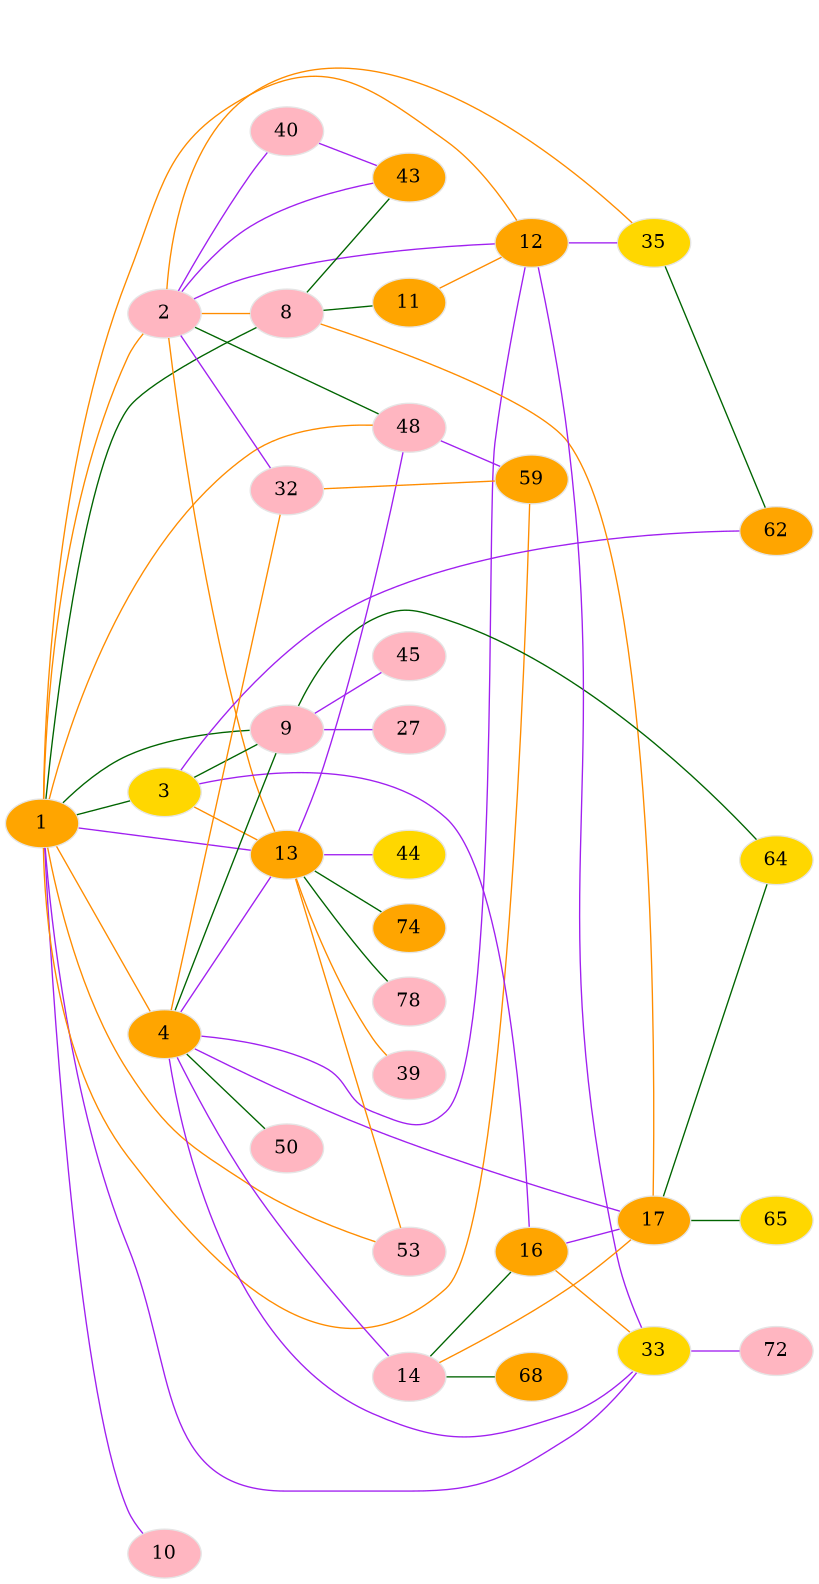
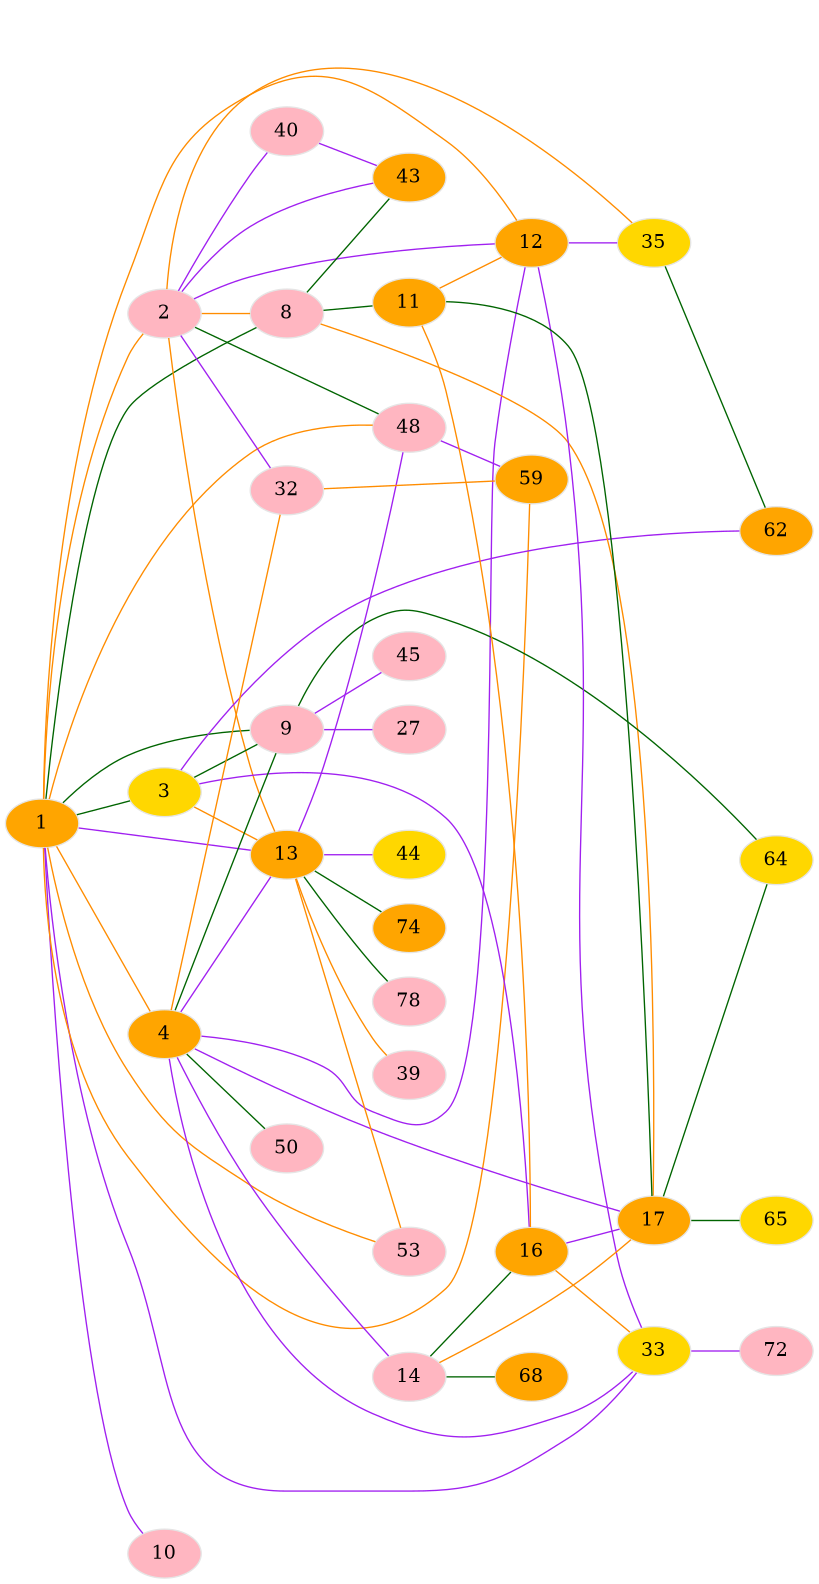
none -> (626, 701)
none -> (507, 772)
